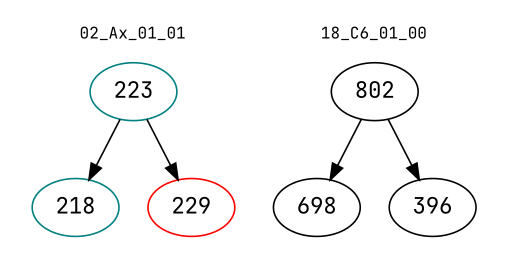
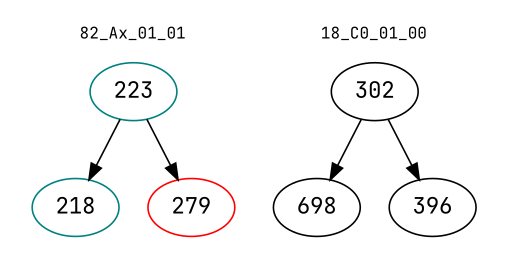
(133, 35) -> (133, 35)
(375, 35) -> (375, 35)
(375, 92) -> (375, 92)
(191, 207) -> (191, 207)
